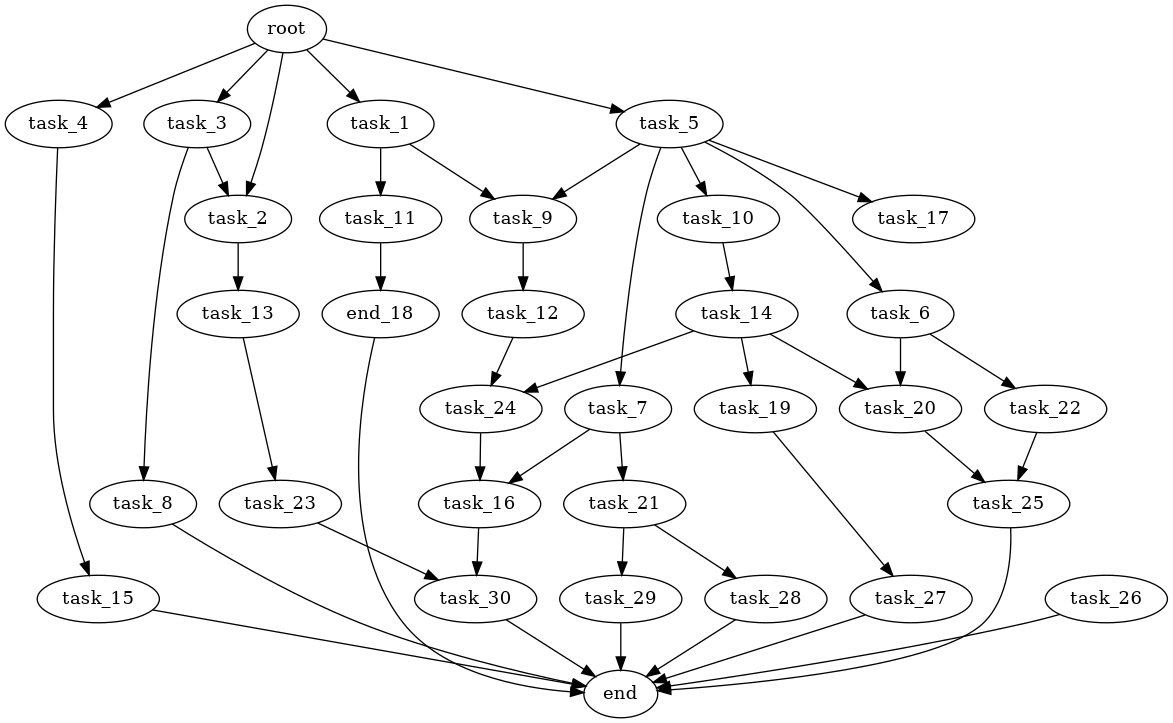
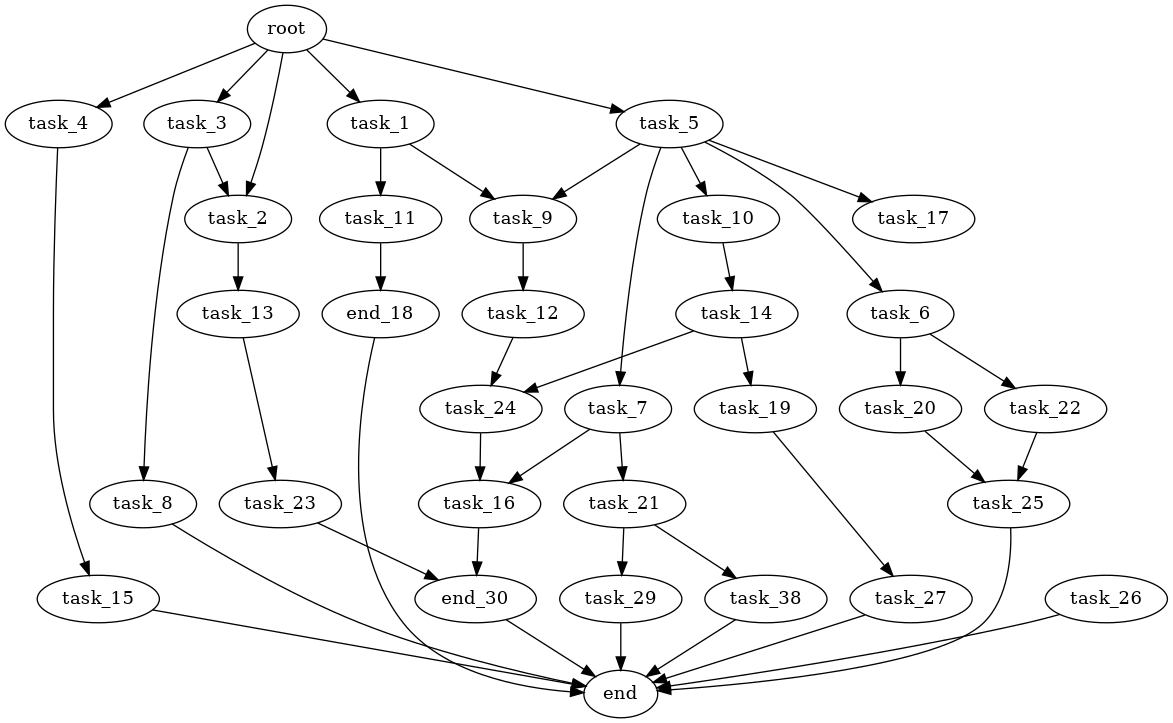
(813, 358) -> none
(476, 599) -> (476, 599)
(766, 599) -> (766, 599)
